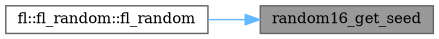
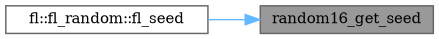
(107, 20) -> (107, 20)
